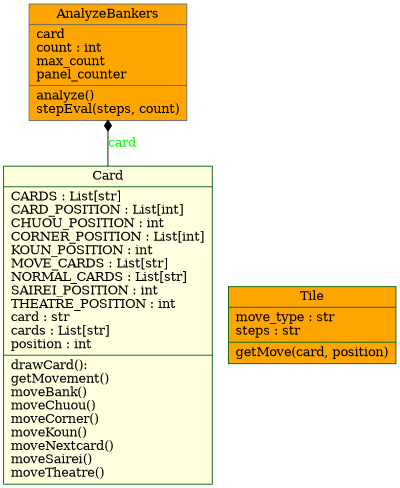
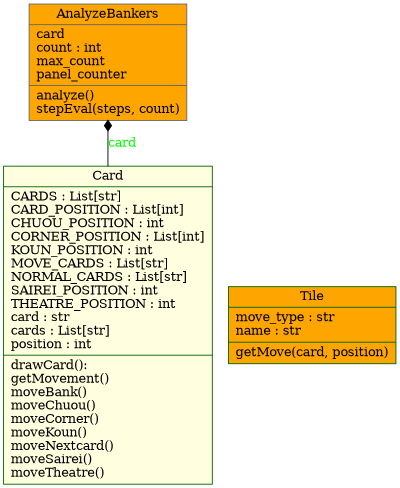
(268, 331) -> (268, 331)
